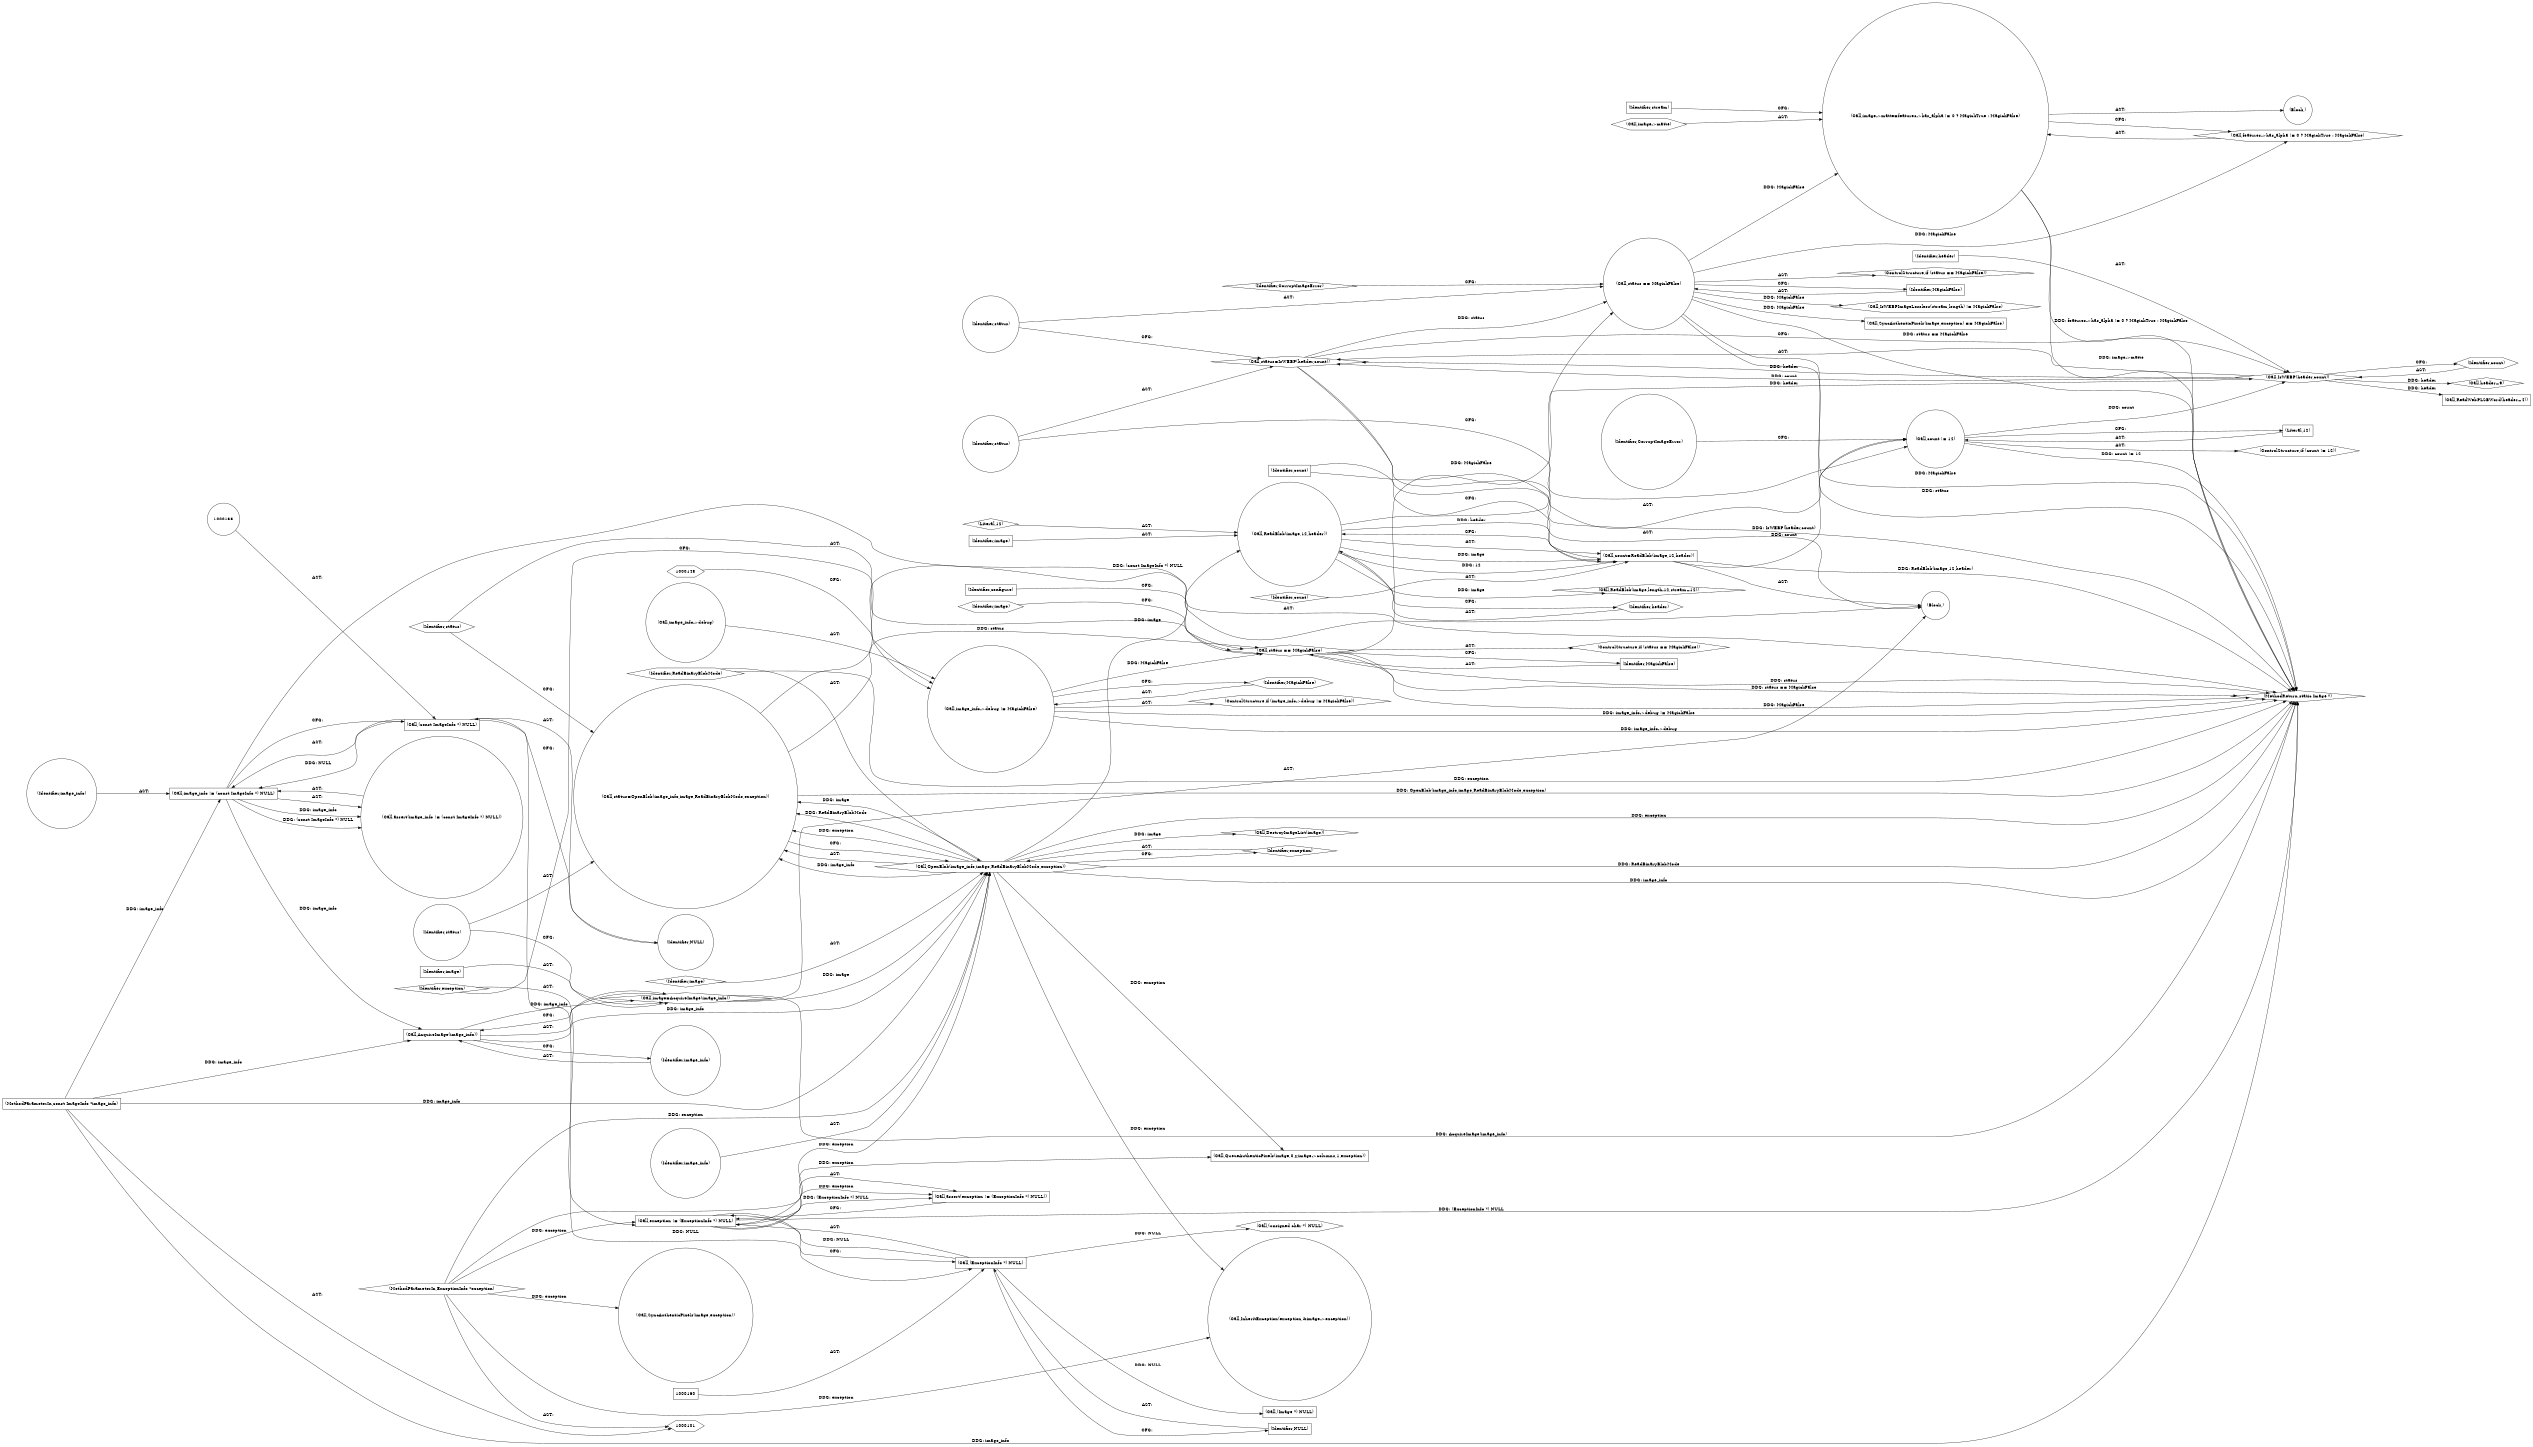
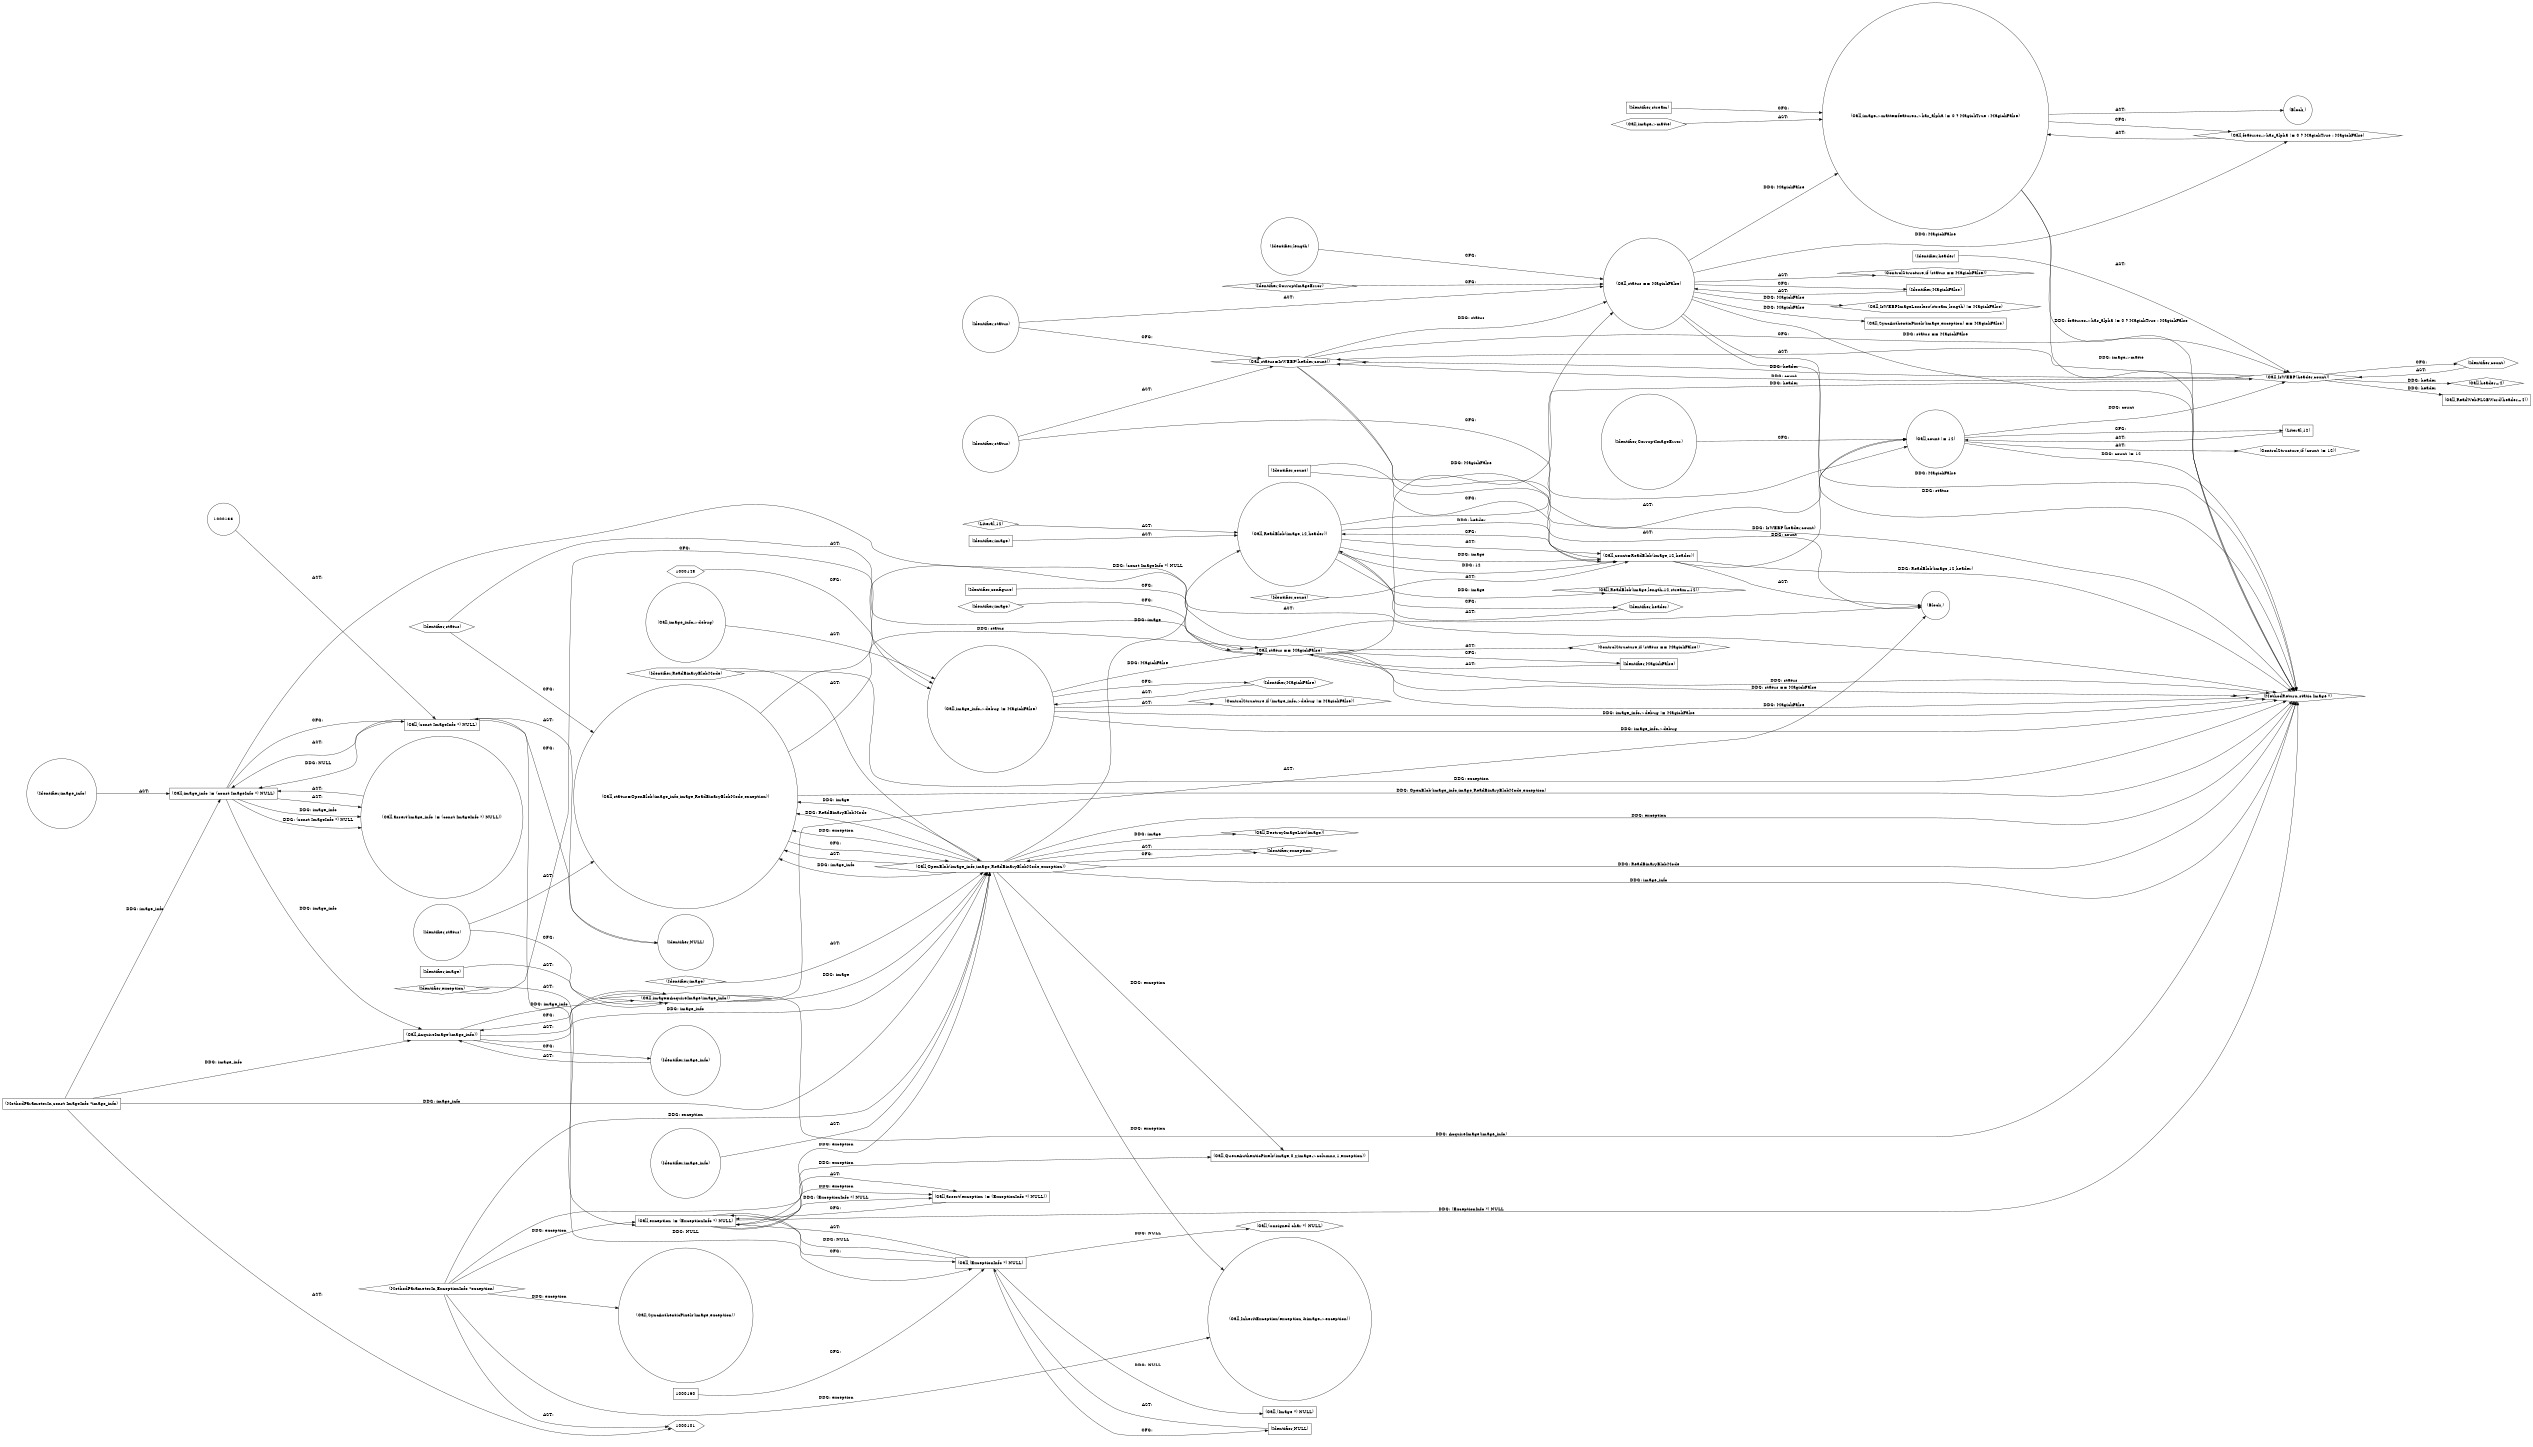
none -> (1290, 246)
(2486, 383) -> (2486, 383)
(836, 1352) -> (836, 1352)
(1385, 1443) -> none
